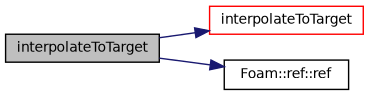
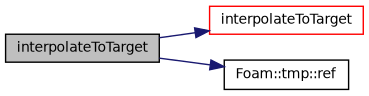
(286, 75) -> (286, 75)
